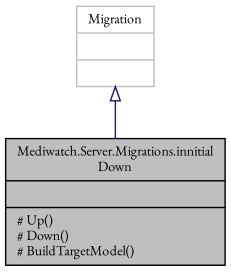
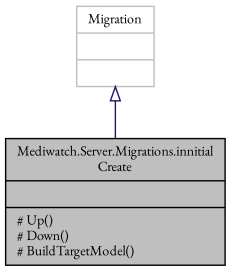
(115, 167) -> (115, 167)
